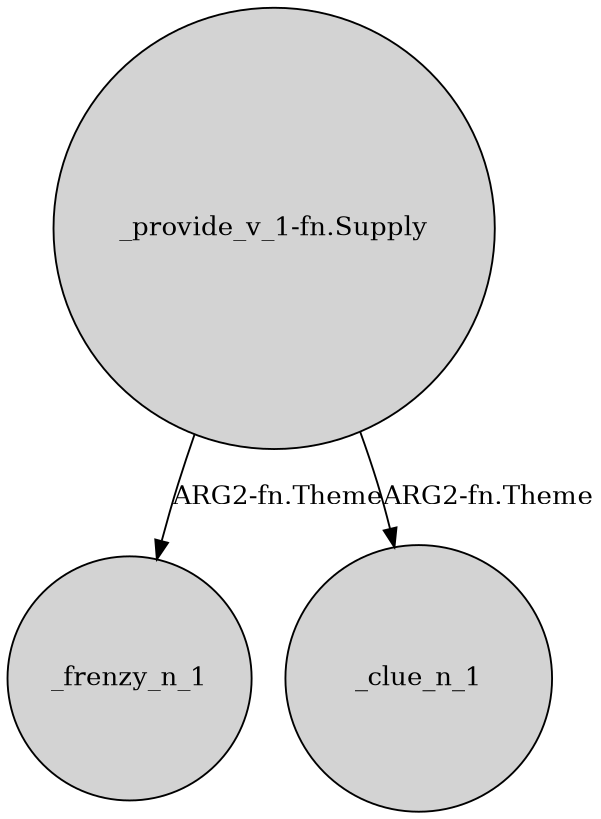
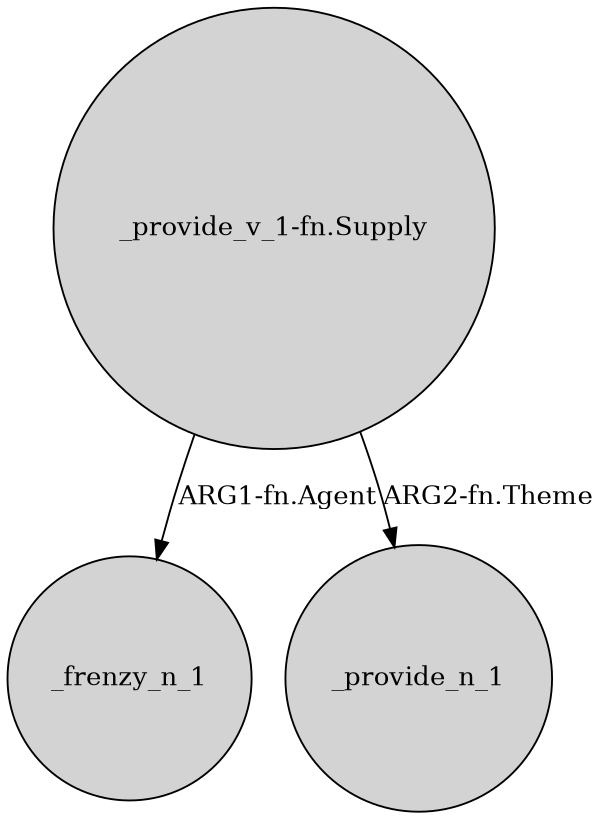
(278, 497) -> (278, 497)
(419, 678) -> (419, 678)
